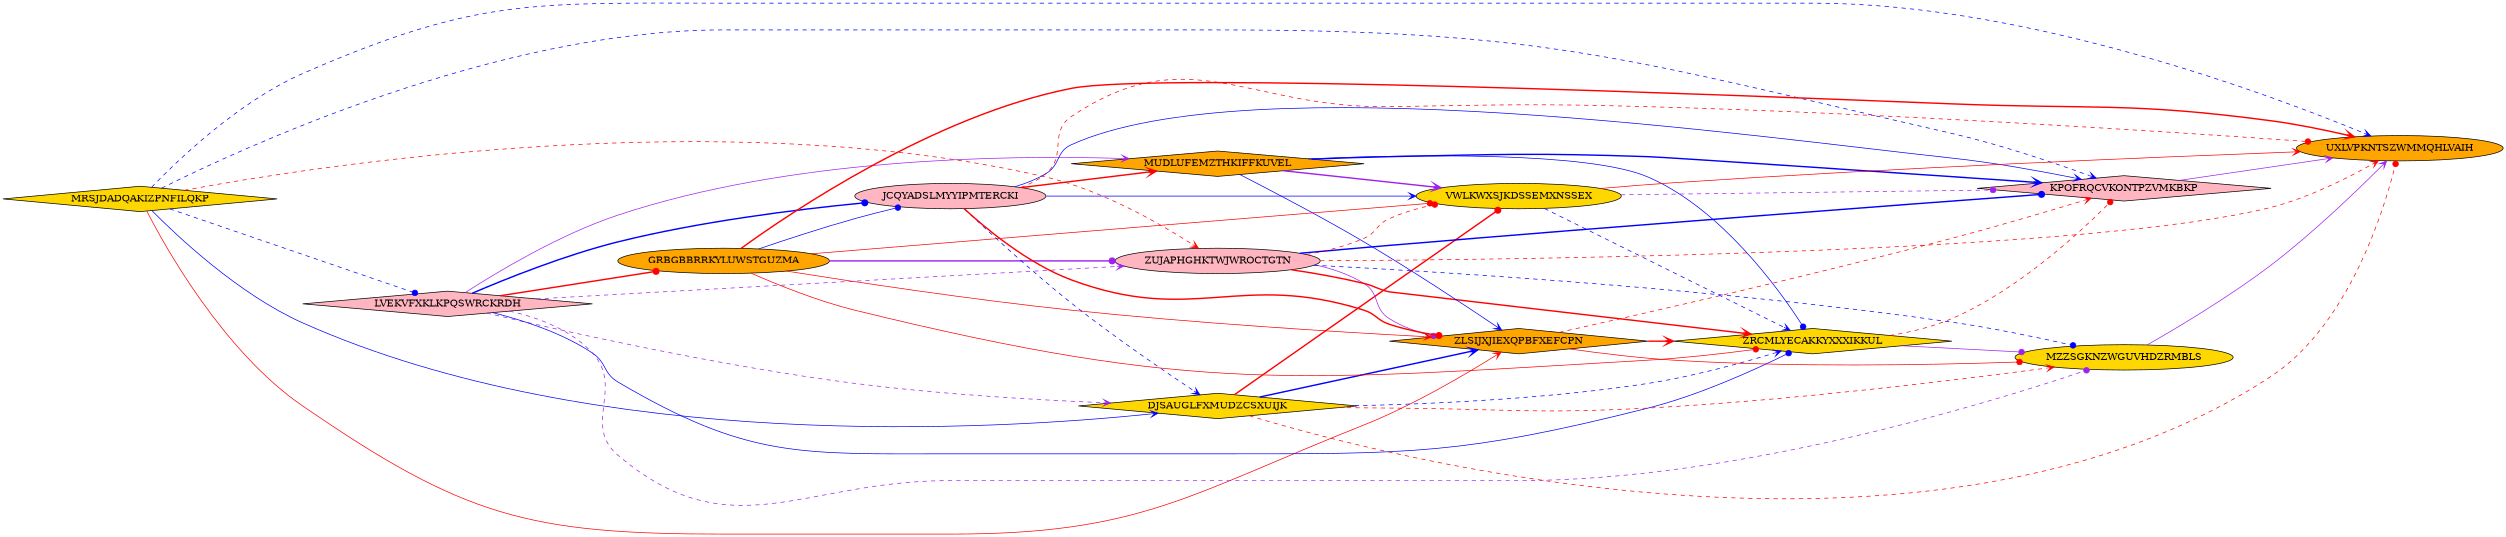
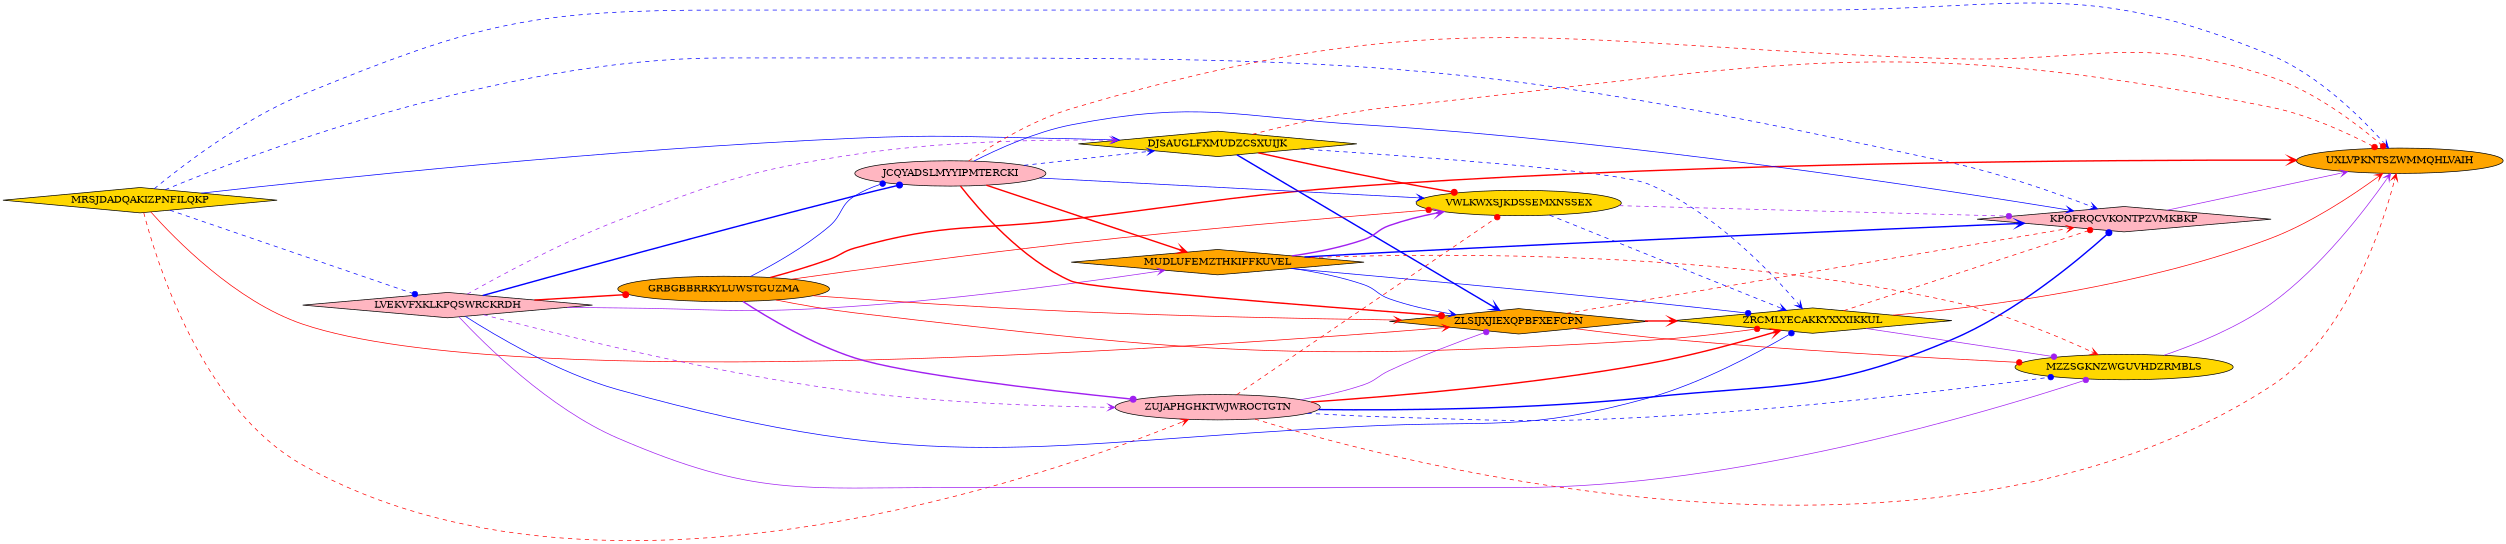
(1947, 167) -> (2144, 276)
(1694, 405) -> (1707, 266)
(1248, 481) -> (1252, 487)
